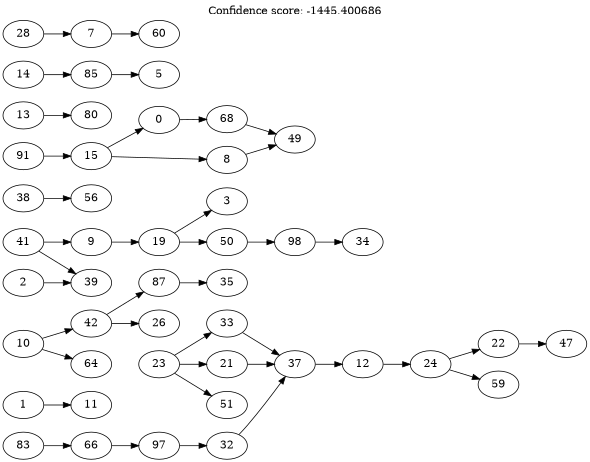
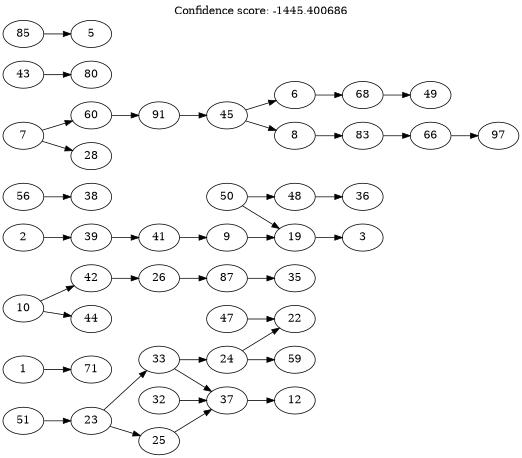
(54, 34) -> (54, 145)
(23, 75) -> none
(23, 115) -> (23, 75)
none -> (122, 115)
(159, 120) -> (295, 95)
(257, 151) -> (325, 136)
(91, 156) -> (227, 115)
(54, 198) -> (54, 197)
(189, 242) -> (258, 215)
(295, 242) -> (295, 197)
(363, 242) -> (363, 197)
(54, 260) -> (122, 238)
(122, 305) -> (189, 278)
(529, 344) -> (257, 319)
(91, 364) -> (91, 319)
(227, 364) -> (159, 441)
(393, 364) -> (189, 360)
(190, 383) -> (54, 421)
(91, 405) -> (91, 370)
(189, 446) -> none
